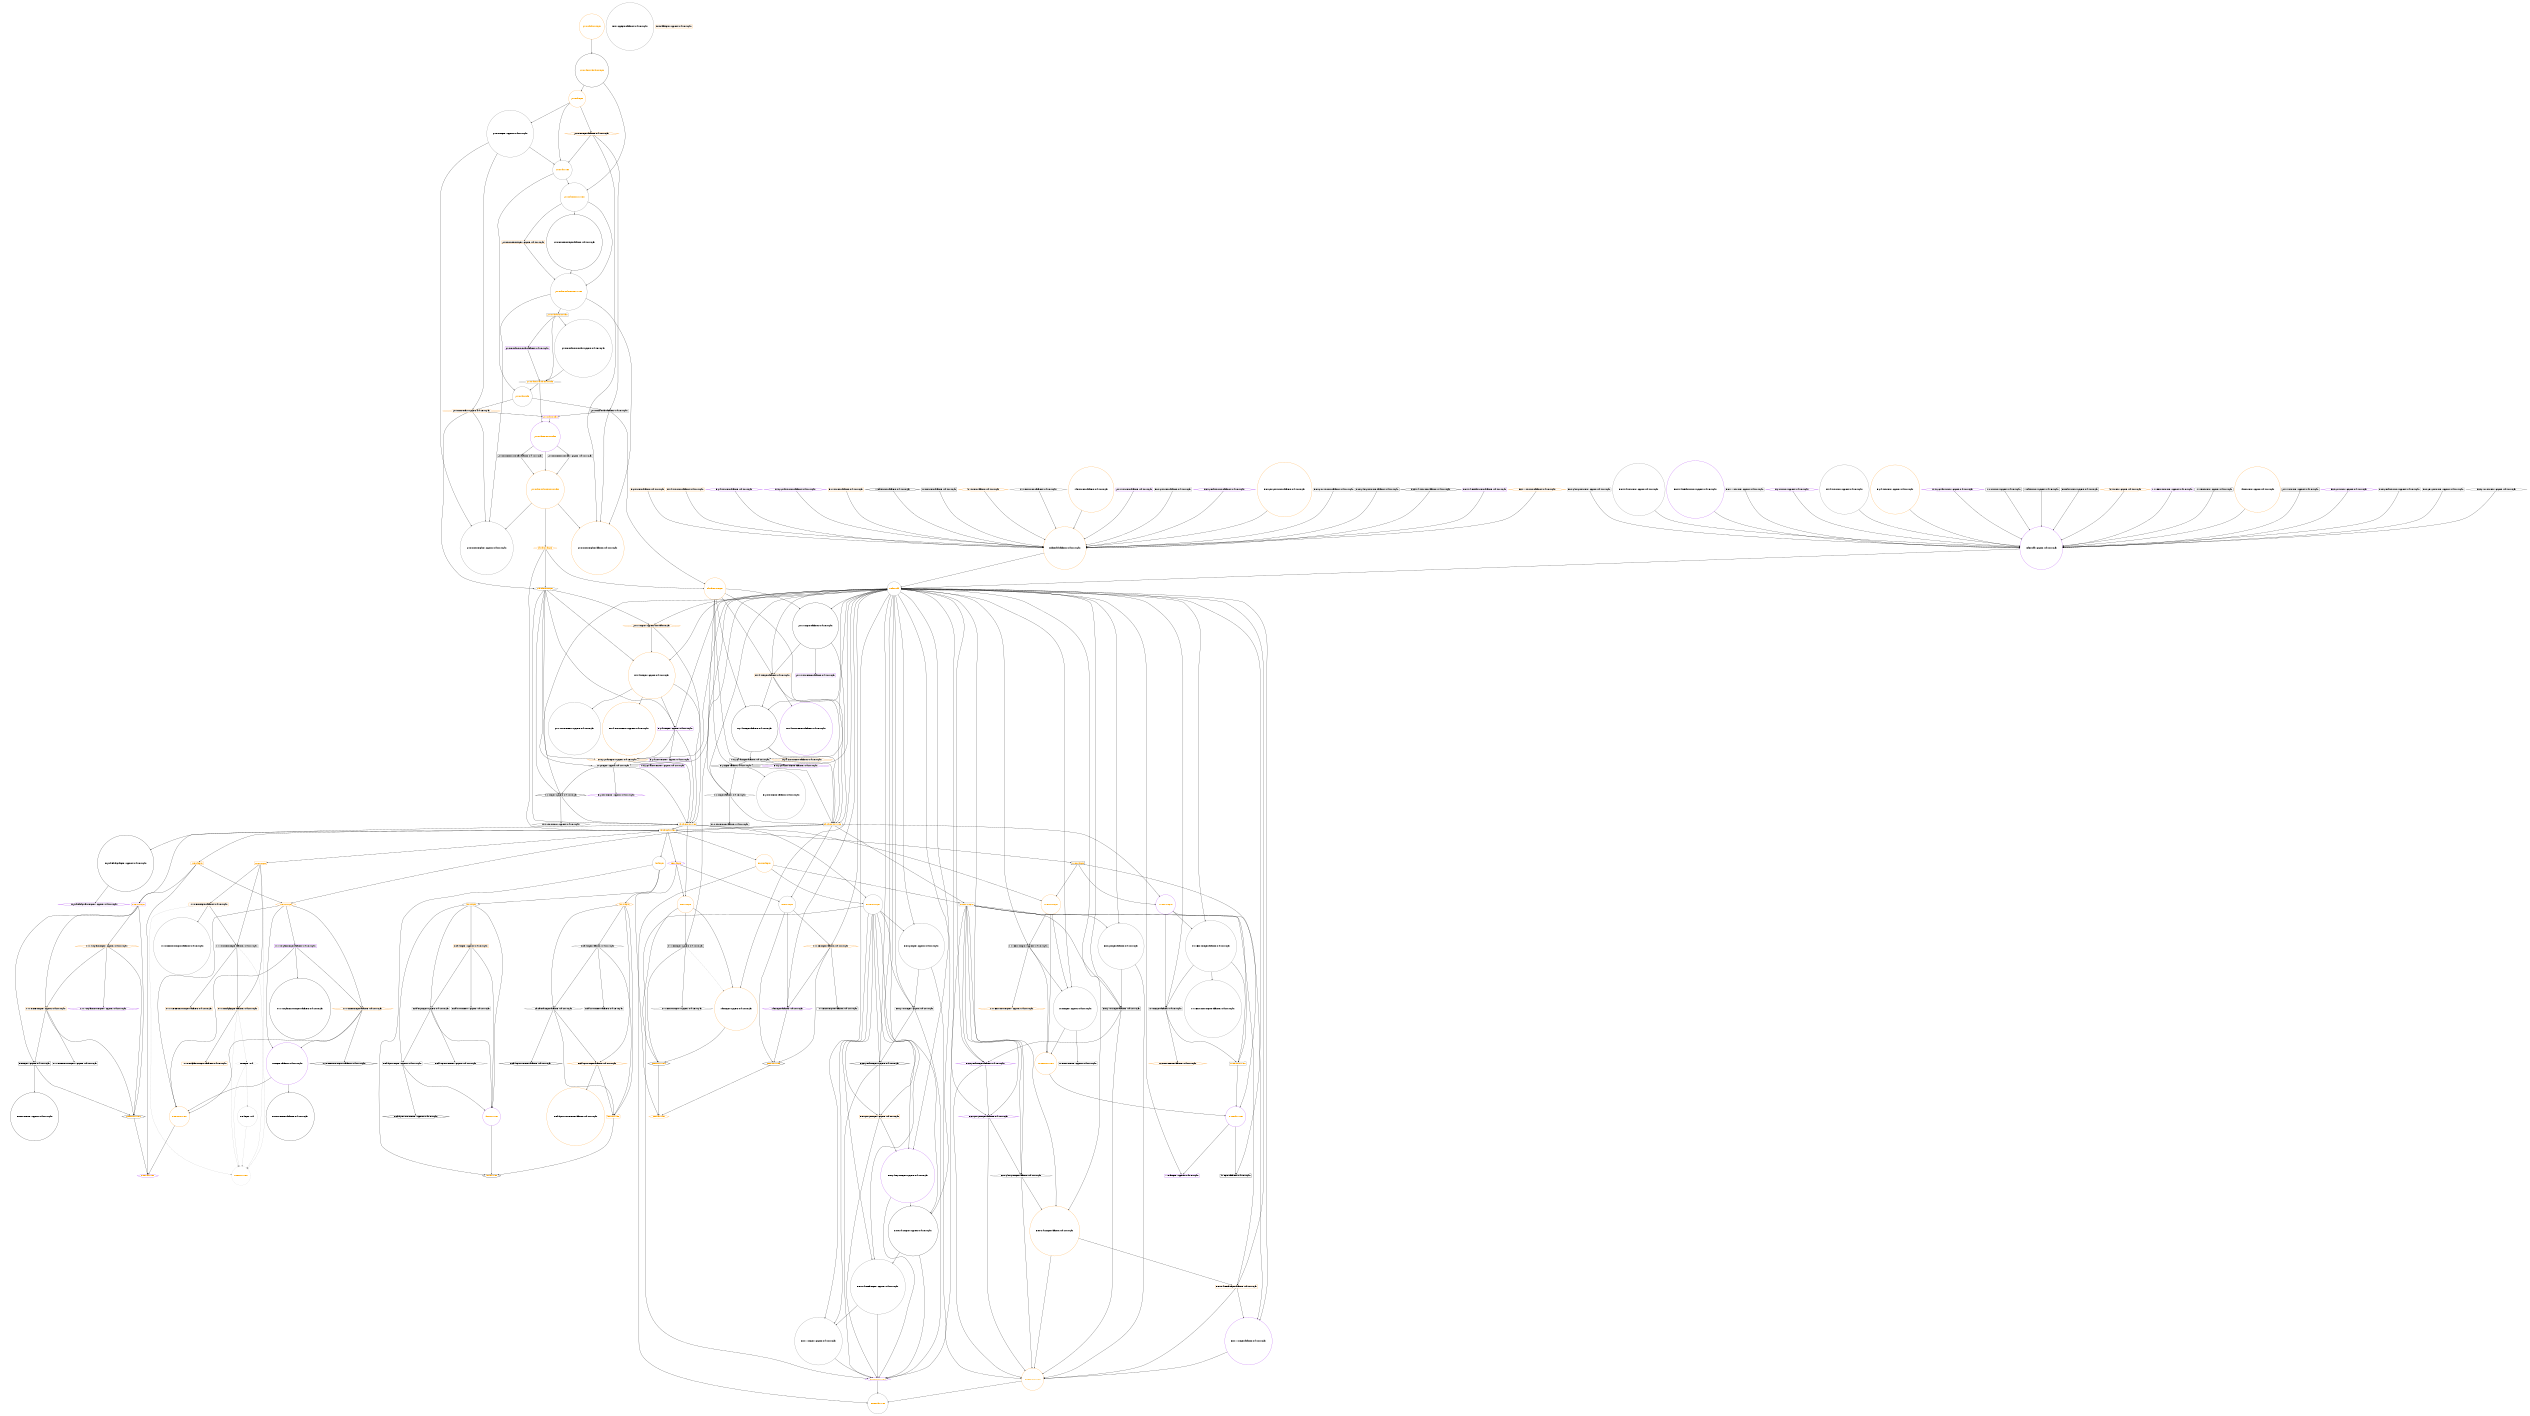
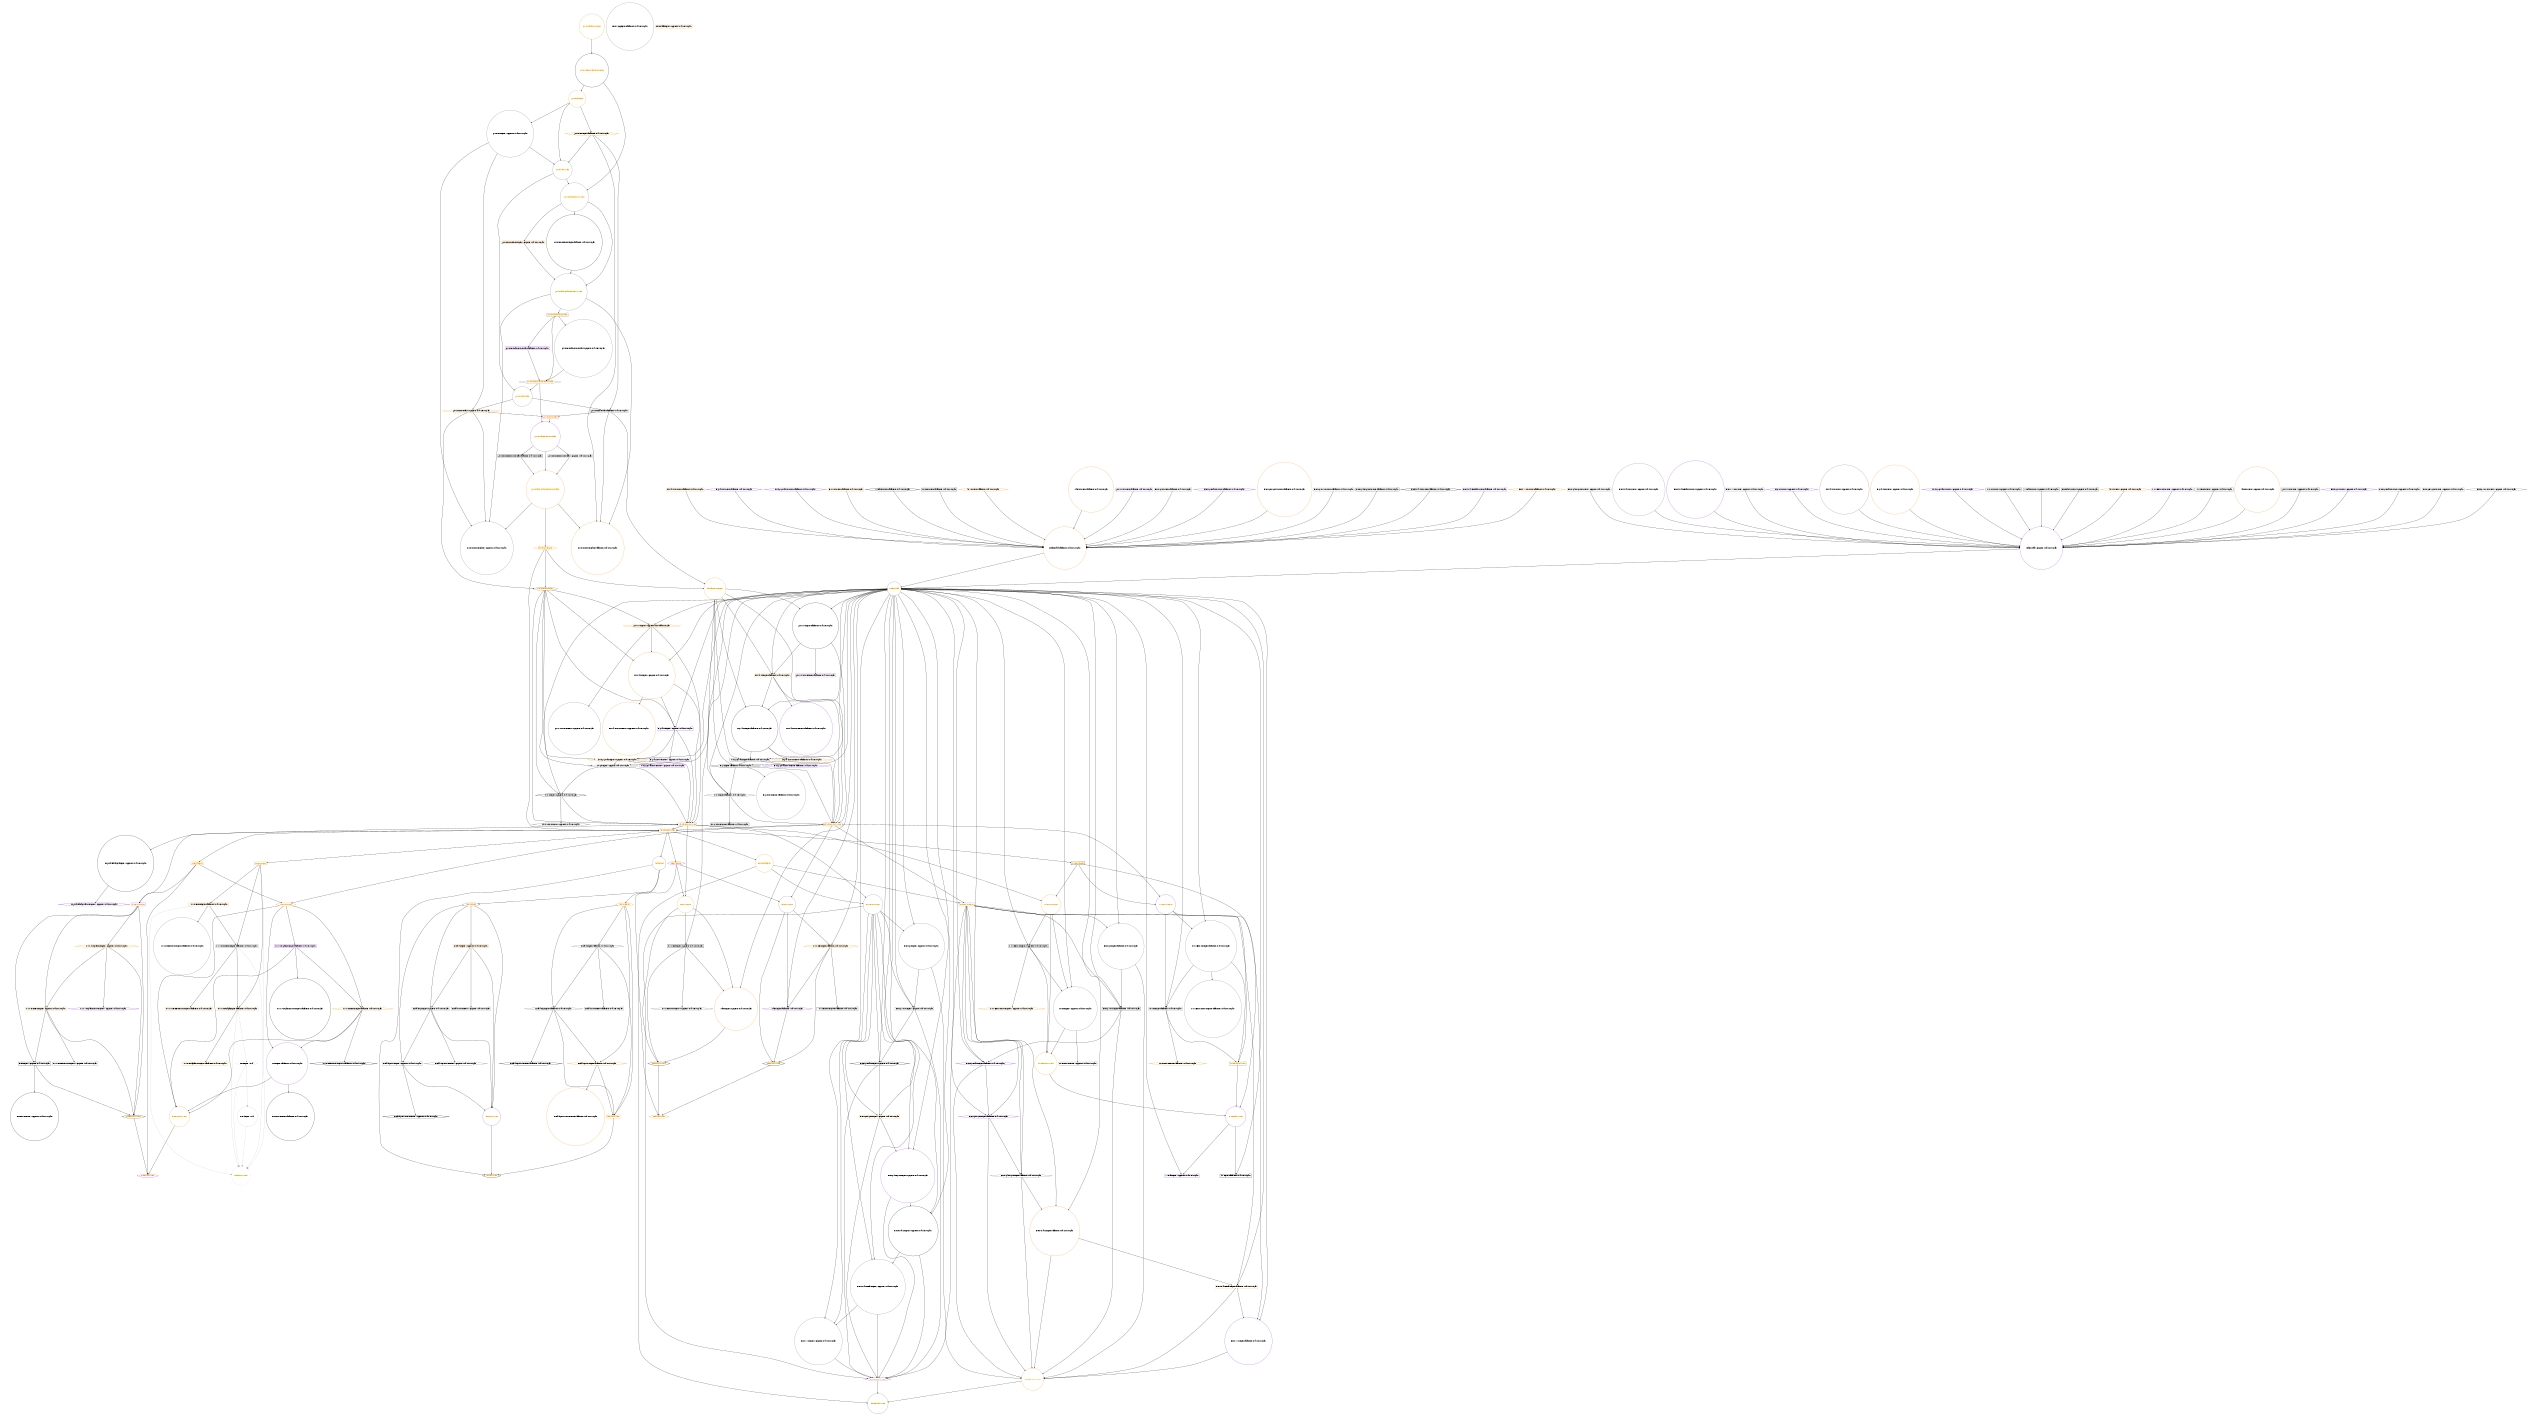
(647, 490) -> none
(1038, 490) -> none
(613, 699) -> (618, 665)
(616, 795) -> none
(706, 969) -> (706, 969)
(554, 1009) -> (554, 1009)
